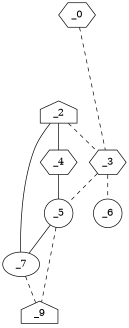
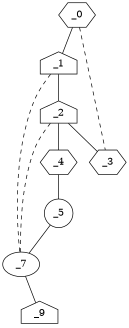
none -> (59, 64)
(83, 137) -> (83, 137)
(25, 185) -> (25, 185)
(83, 188) -> none
(108, 213) -> none
(49, 265) -> none
(31, 290) -> (31, 290)
